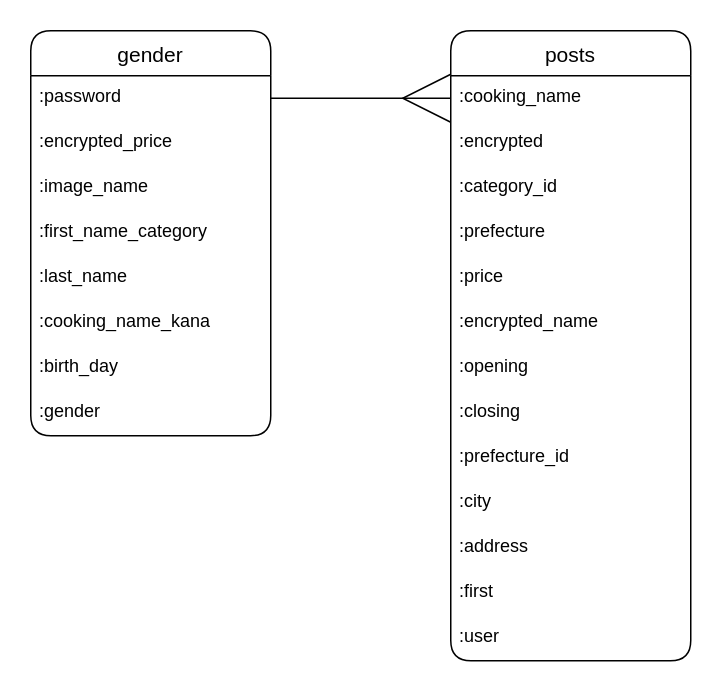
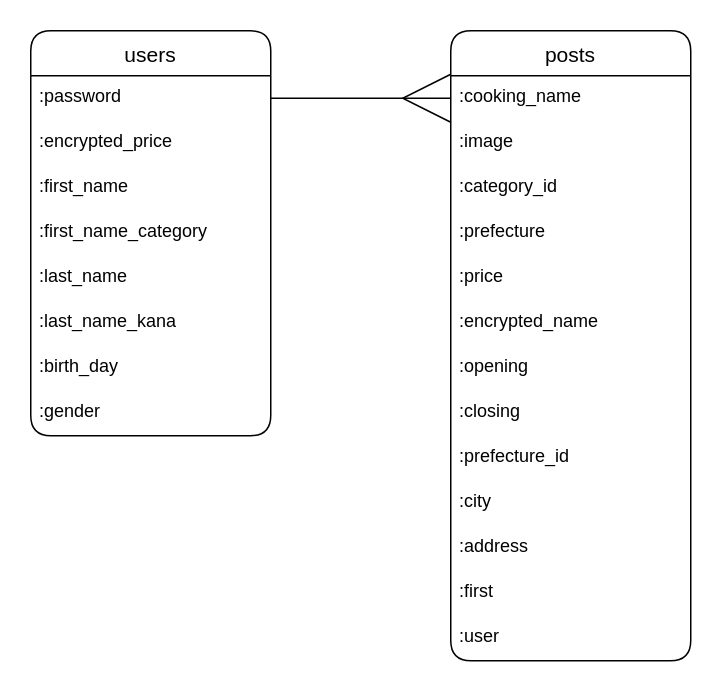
(150, 55) -> (150, 55)
(507, 141) -> (485, 141)
(90, 186) -> (90, 186)
(125, 321) -> (110, 321)
